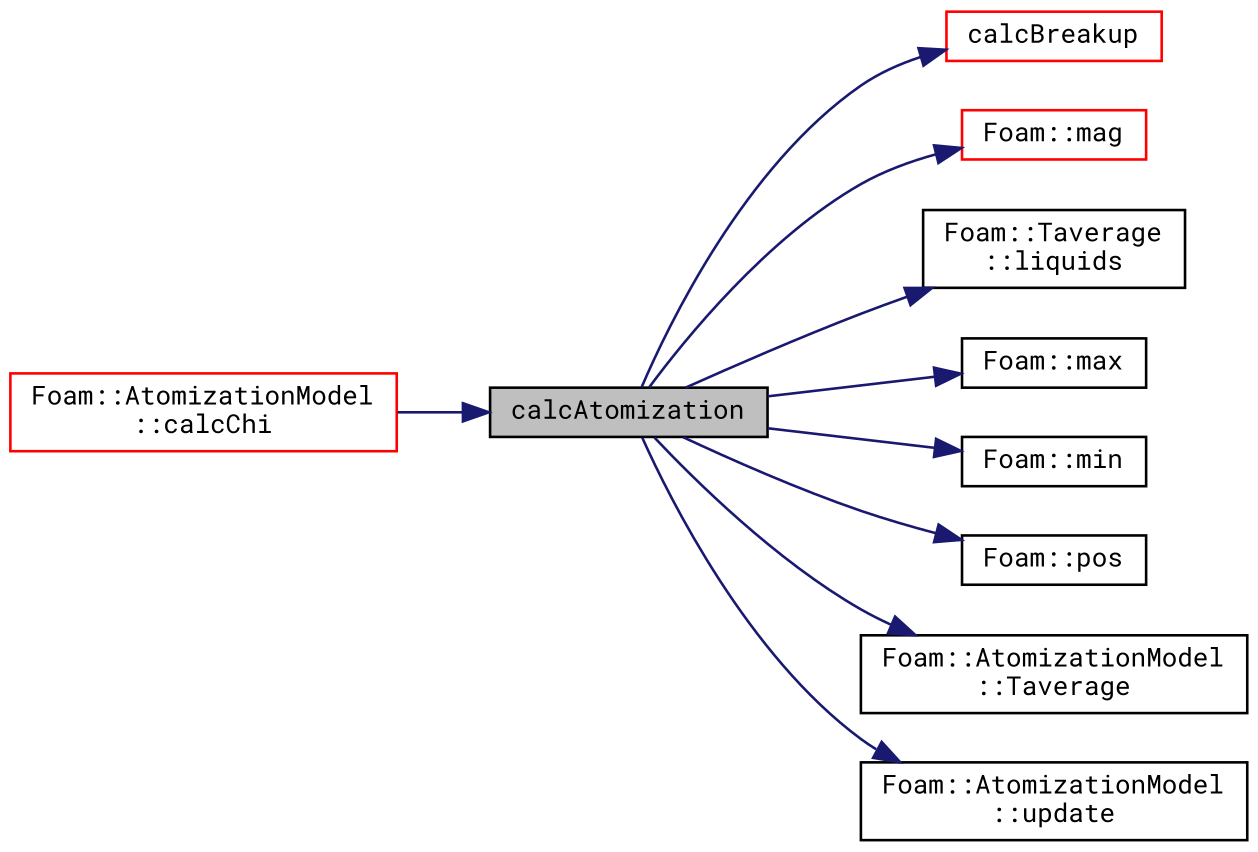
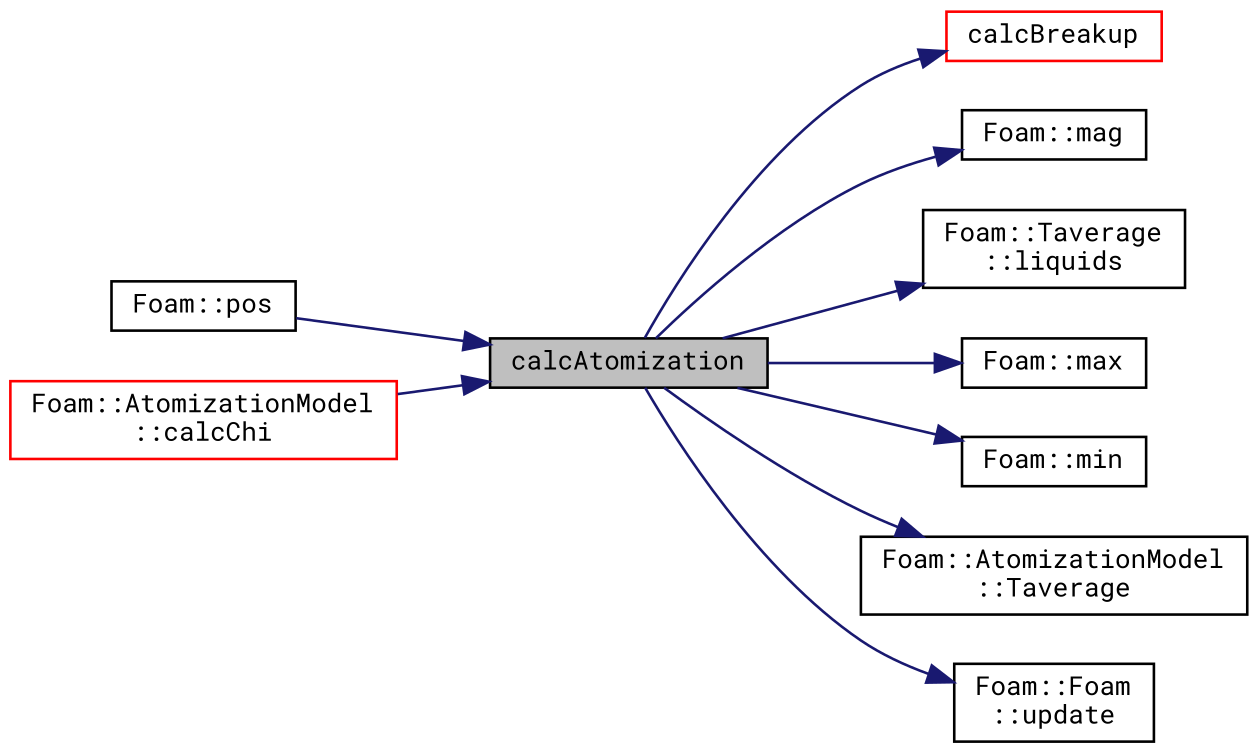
(1054, 135) -> (1054, 135)
(808, 491) -> (380, 330)
(1054, 801) -> (1054, 703)
